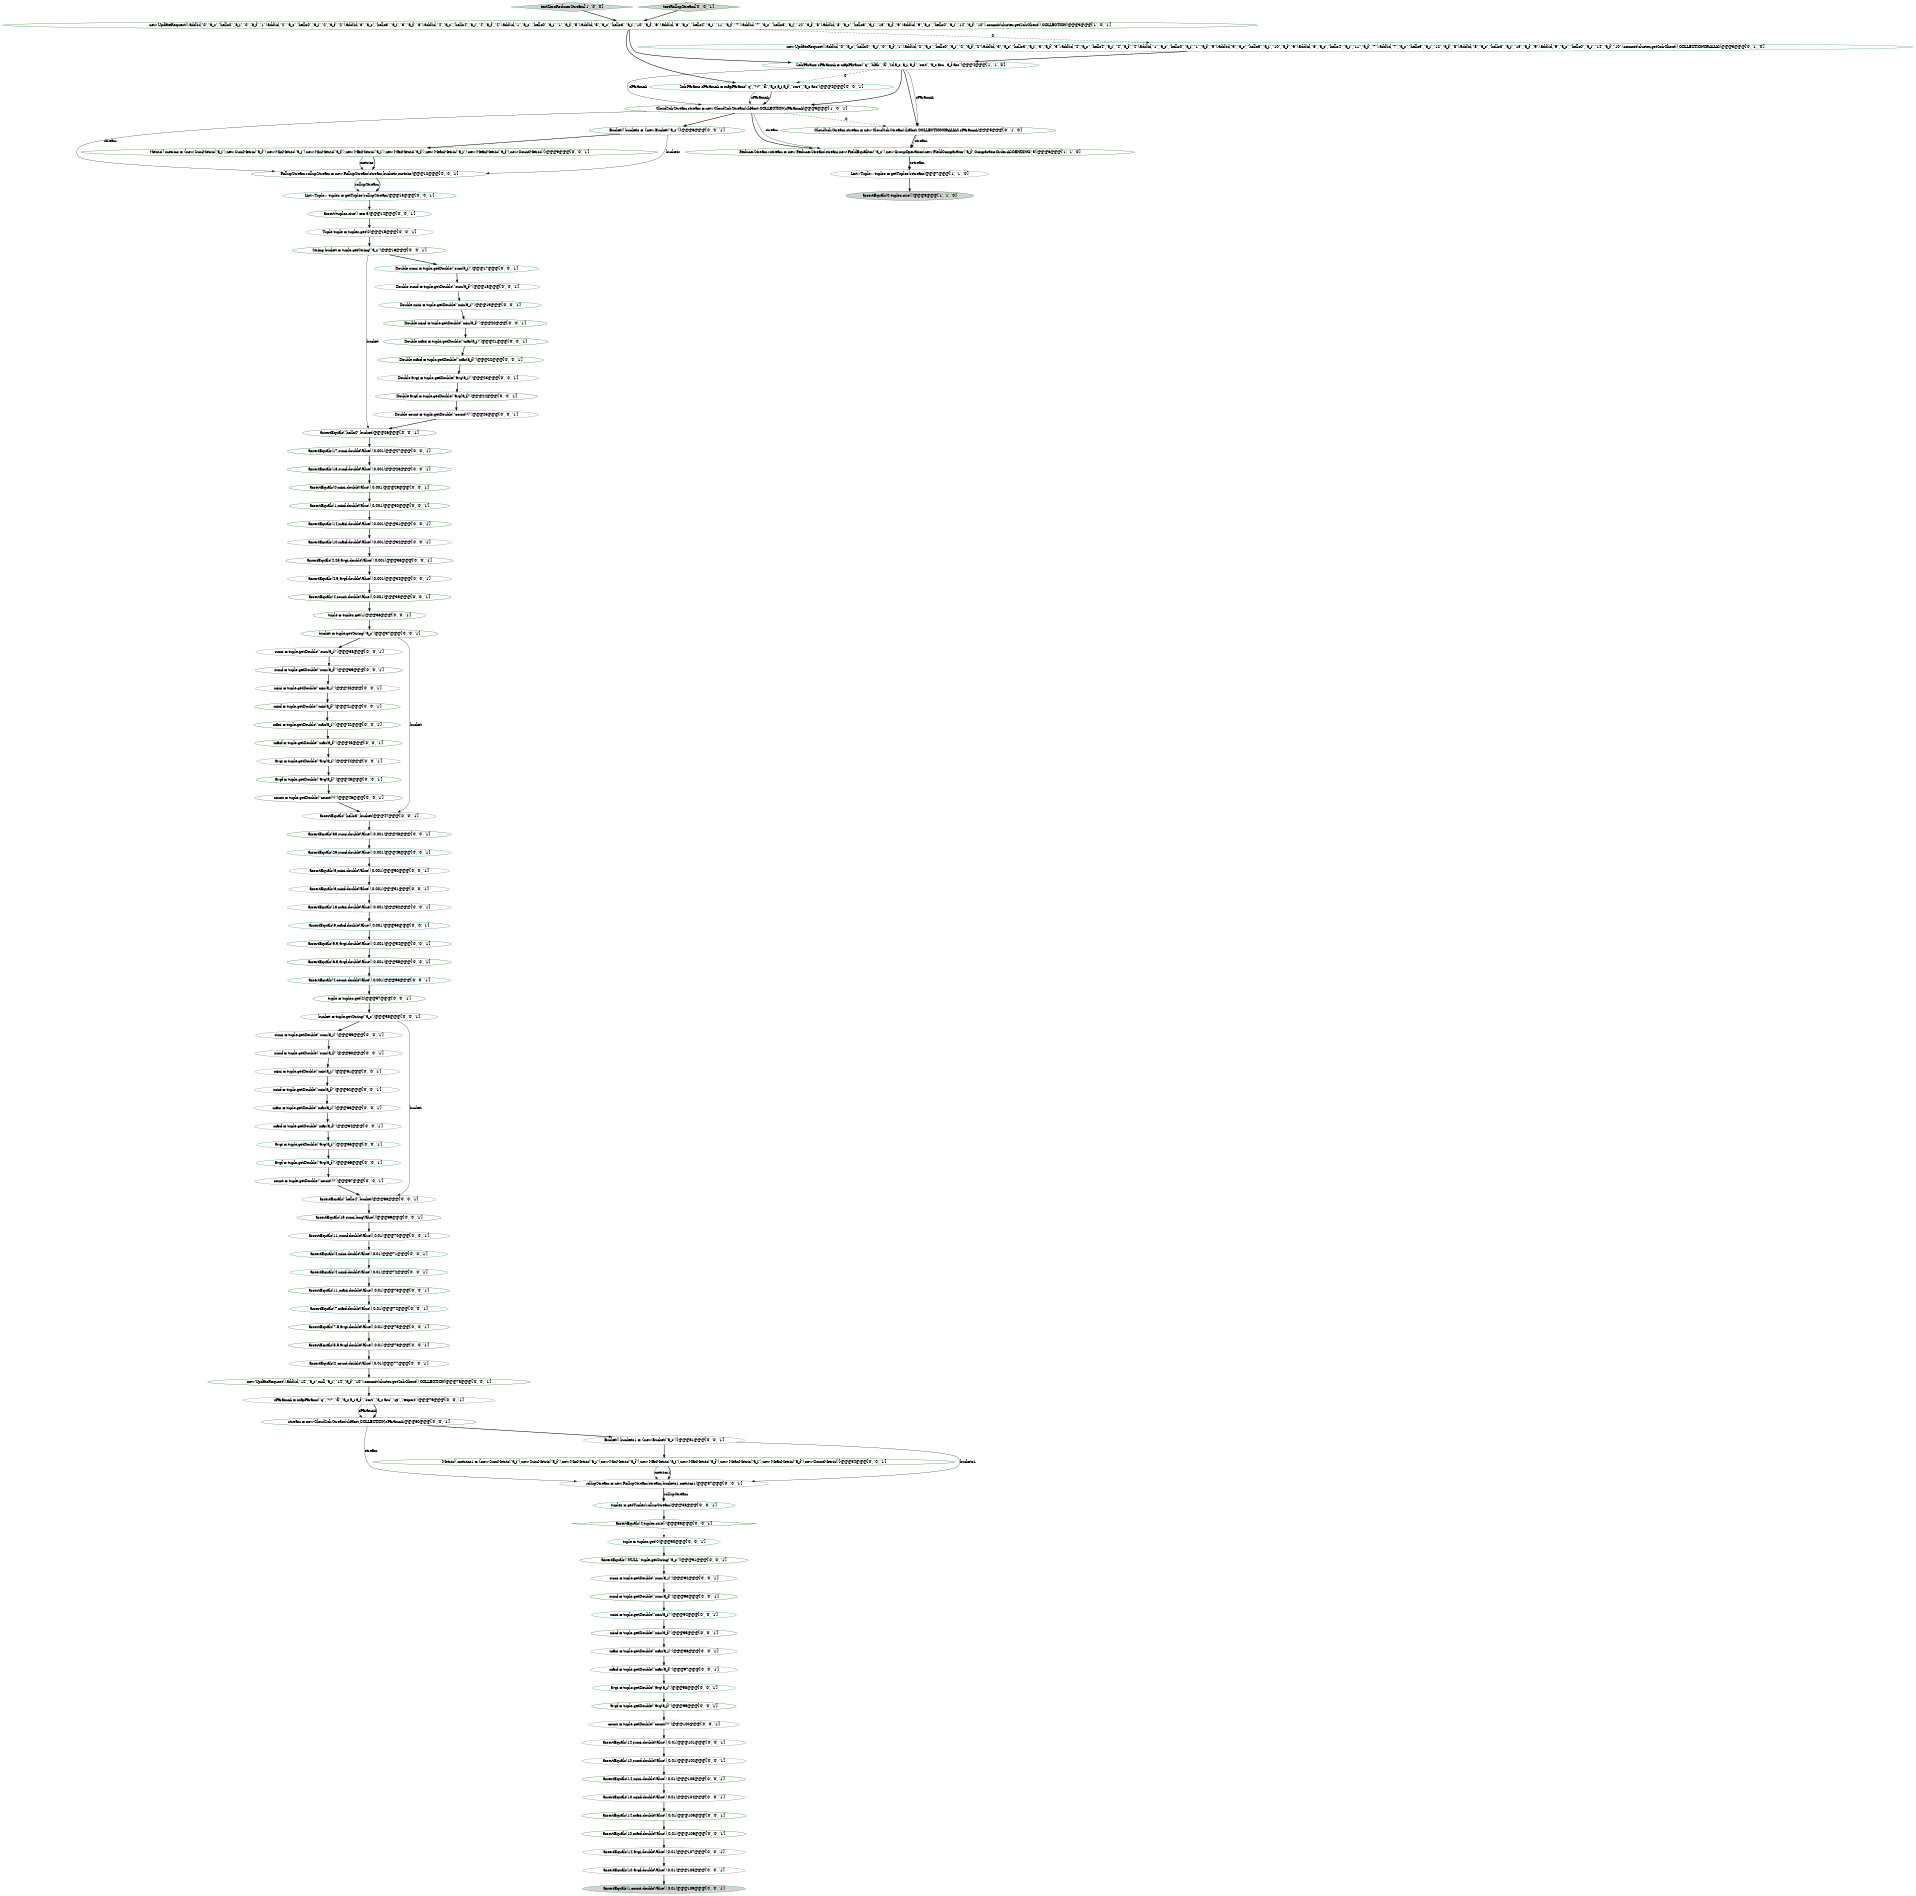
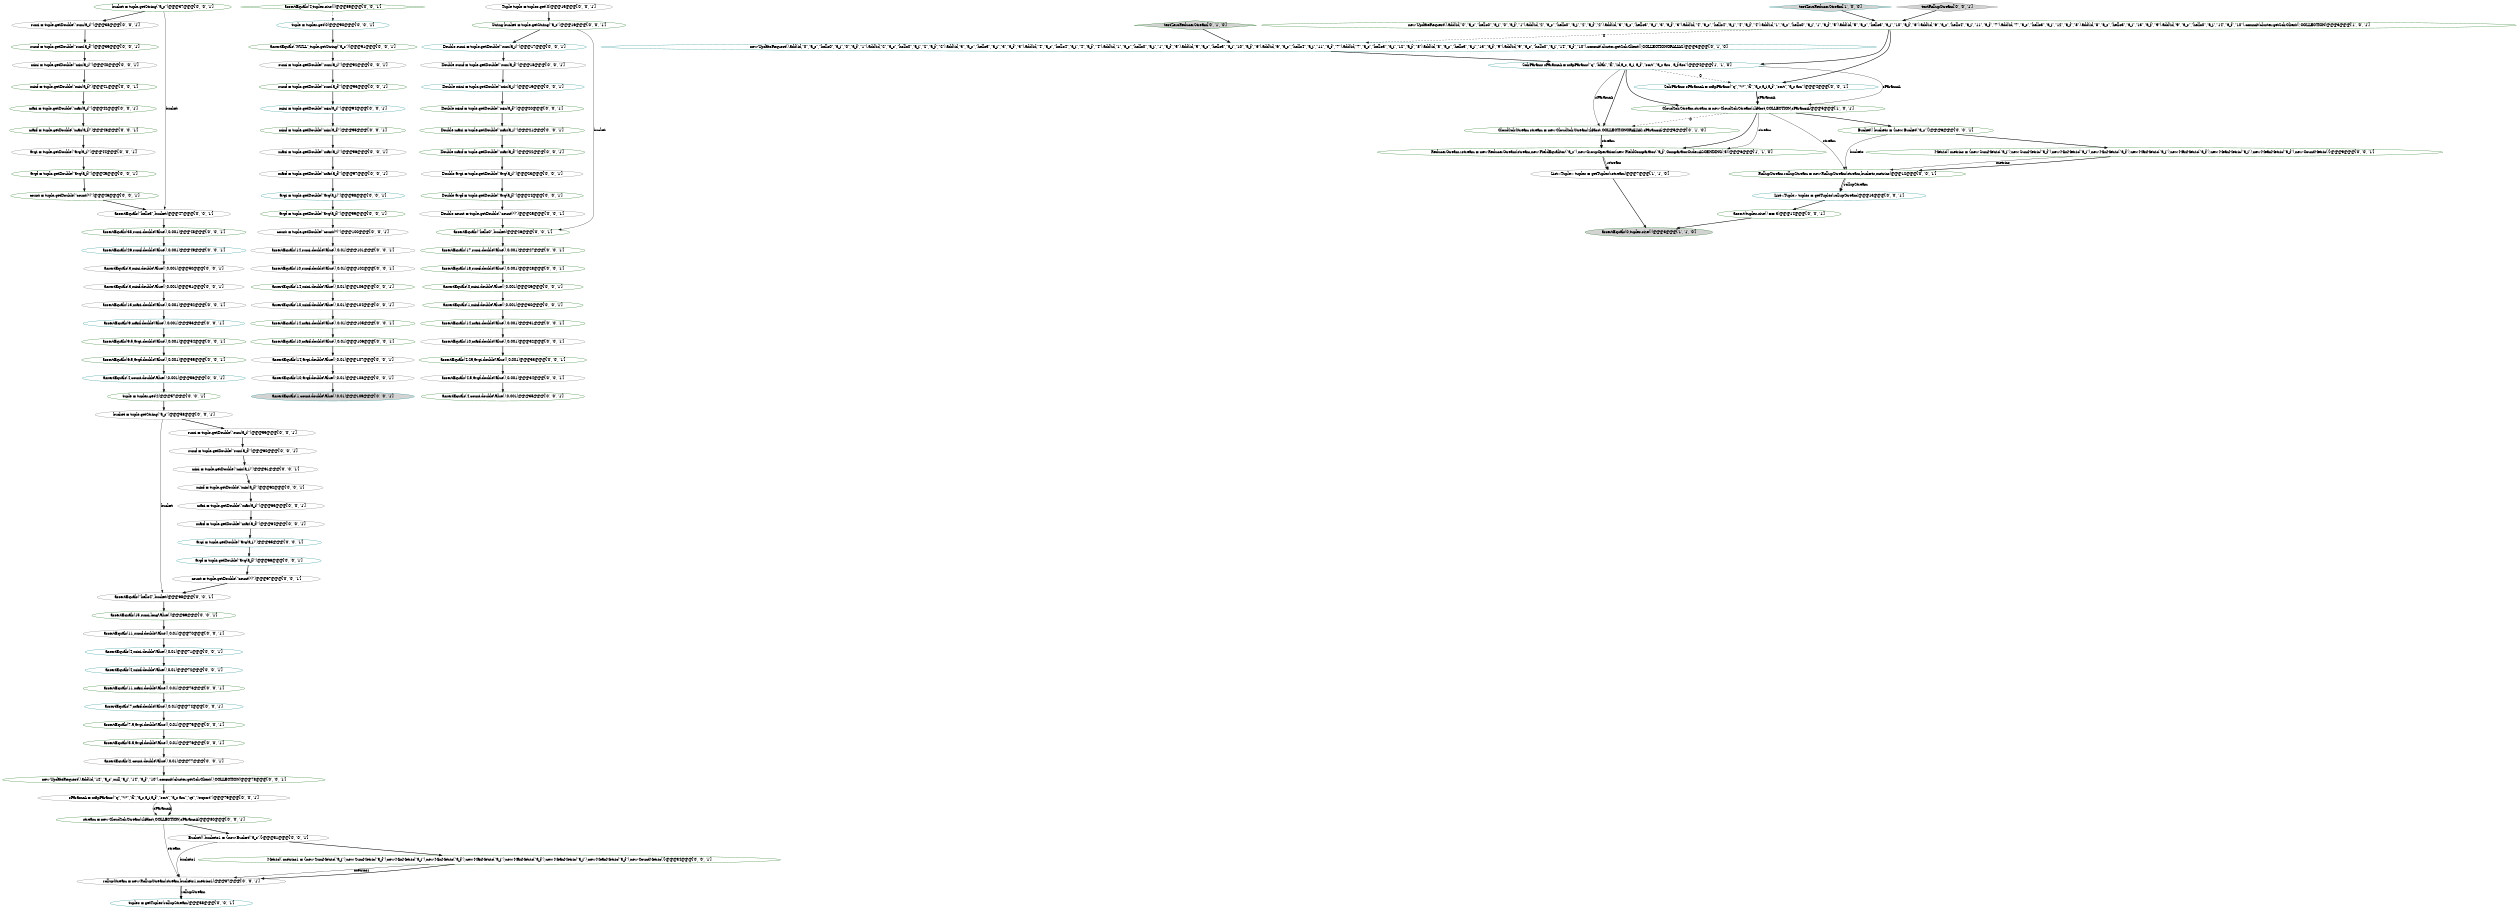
(689, 7) -> (1947, 7)
none -> (1195, 25)
(369, 222) -> (1715, 223)
(369, 616) -> none
(664, 1513) -> none
